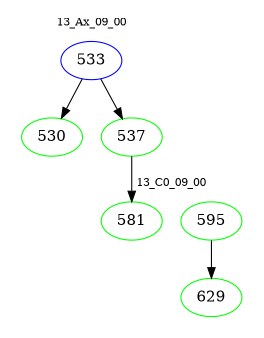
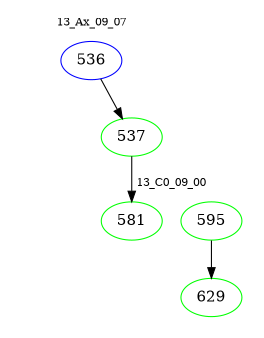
(92, 23) -> (92, 23)
(91, 61) -> (91, 61)
(52, 137) -> none
